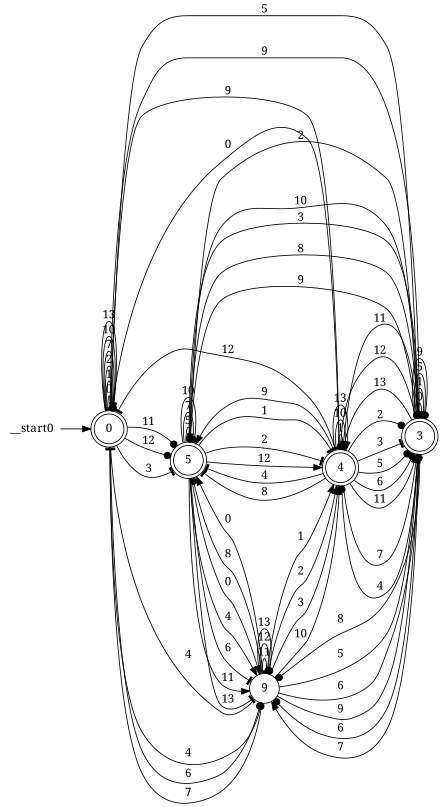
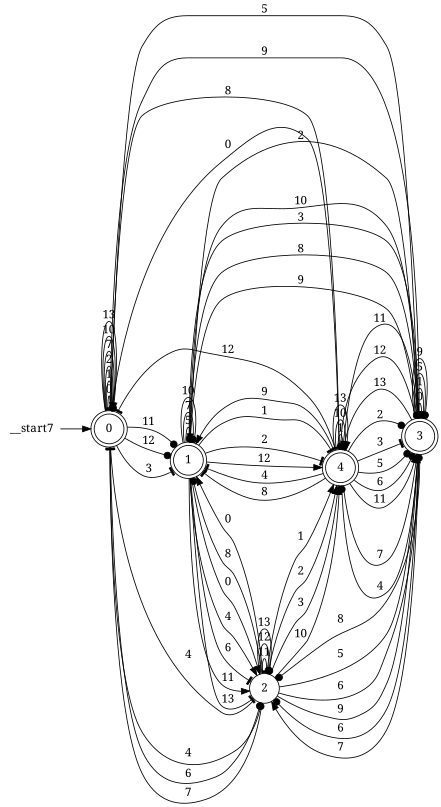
(228, 91) -> (228, 91)
(32, 429) -> (32, 429)
(188, 460) -> (188, 460)
(264, 688) -> (264, 688)
